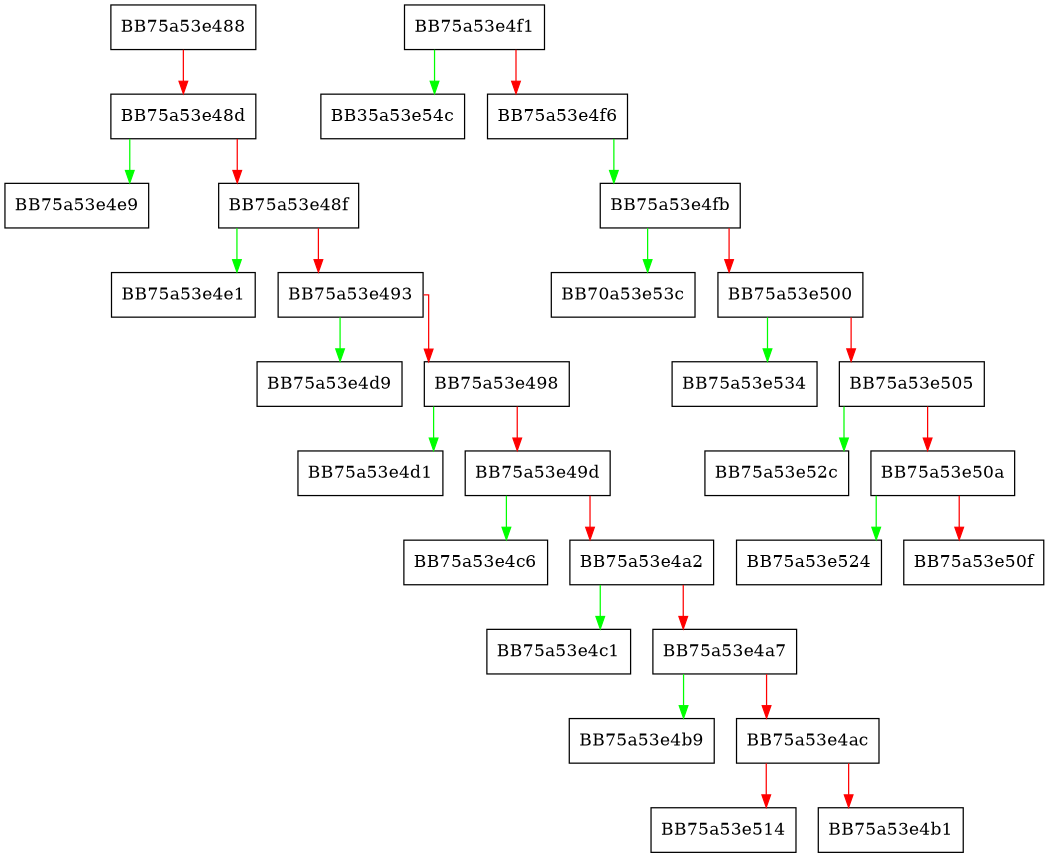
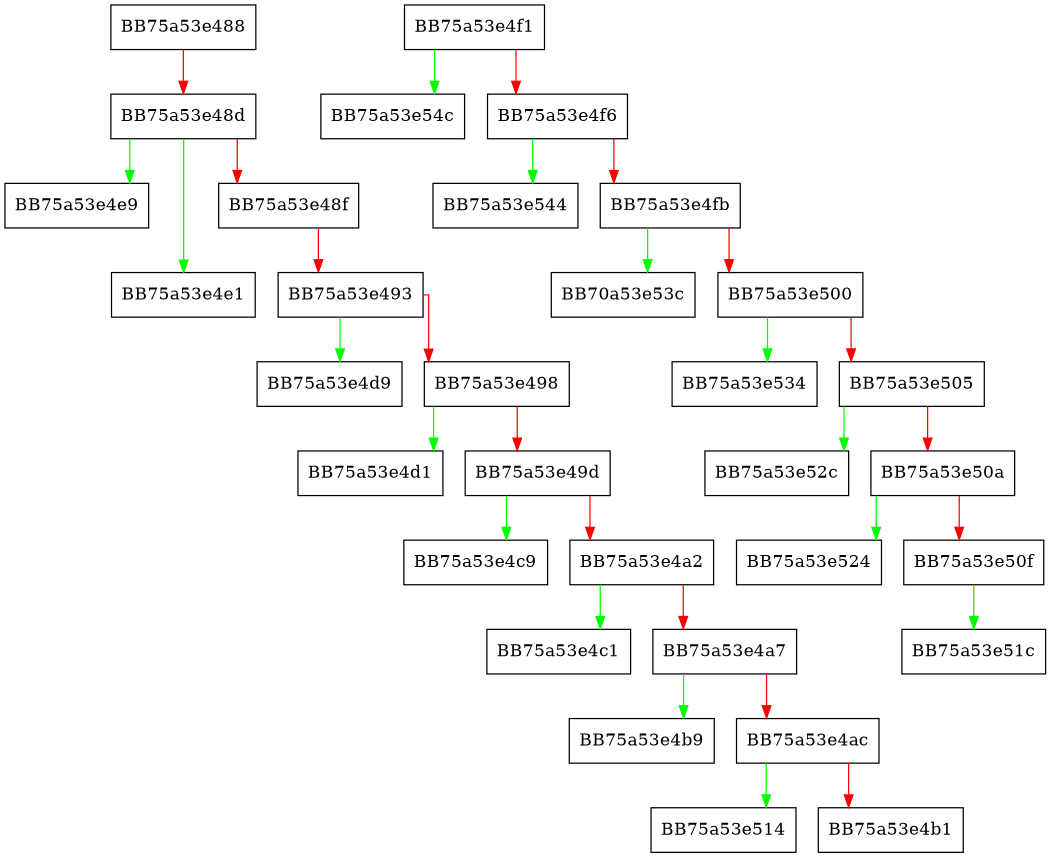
(393, 116) -> (393, 116)
(614, 155) -> (614, 155)
none -> (505, 206)
(237, 244) -> (184, 200)
(476, 562) -> (476, 562)
none -> (974, 652)
(766, 779) -> (766, 779)
